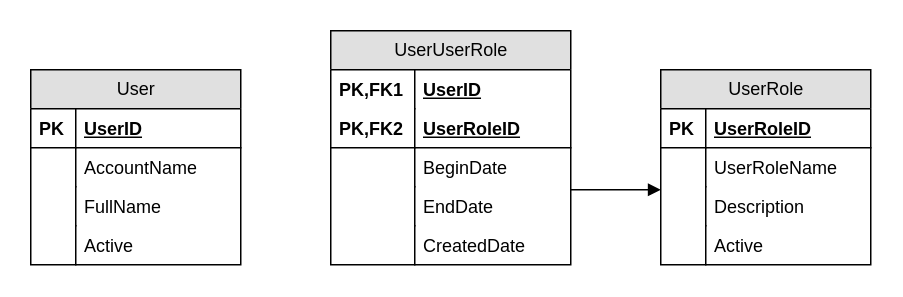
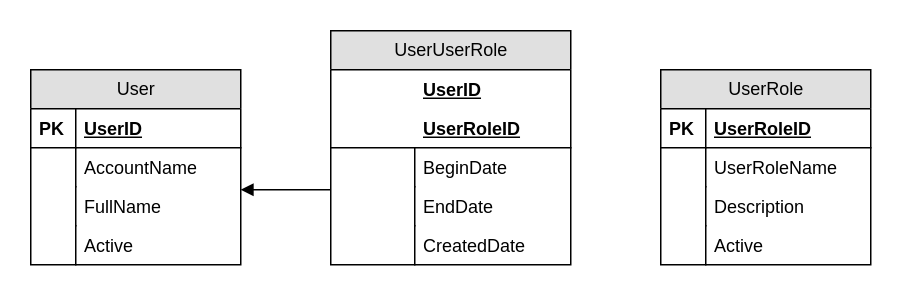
(373, 89) -> none
(373, 128) -> none
none -> (293, 190)
(610, 190) -> none
